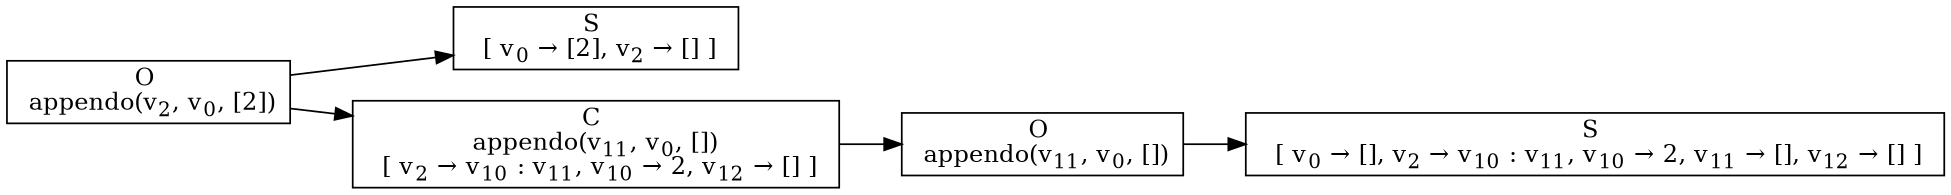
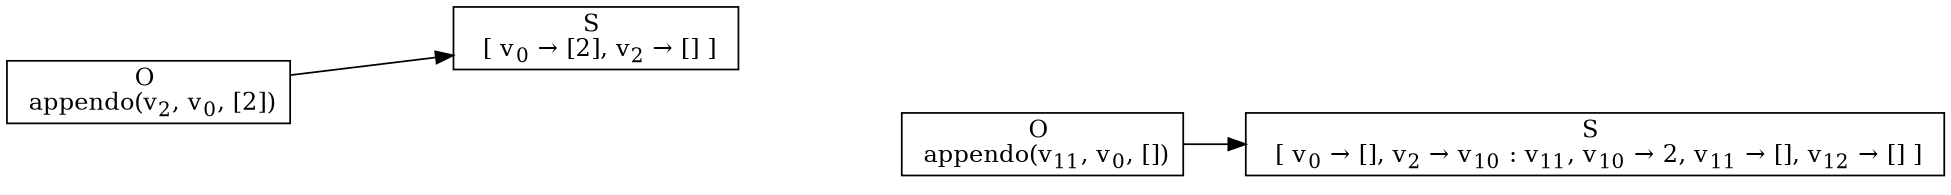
(596, 144) -> none
